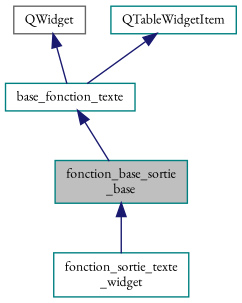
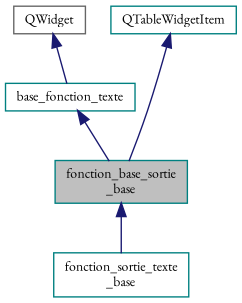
(116, 63) -> (149, 105)
(121, 275) -> (121, 275)
